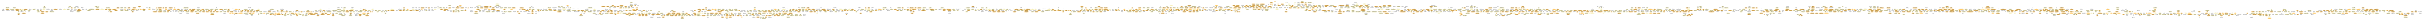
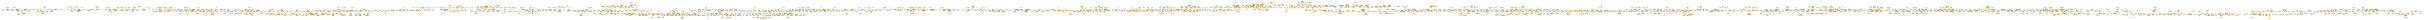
(1469, 11) -> (1469, 11)
